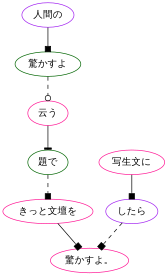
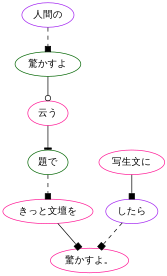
(48, 36) -> (48, 36)
(48, 86) -> (48, 86)
